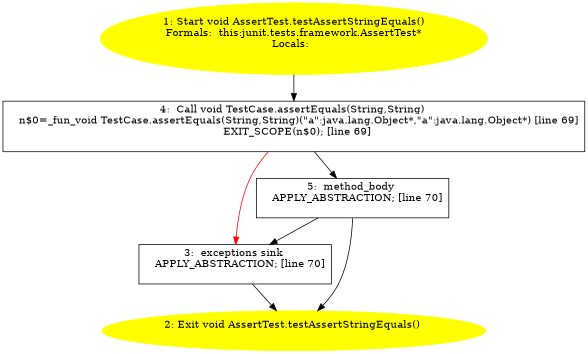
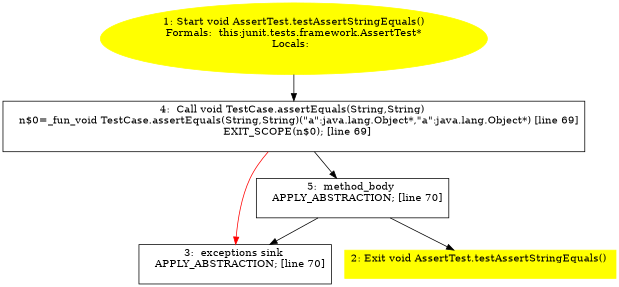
(262, 295) -> none
(294, 331) -> (480, 264)
